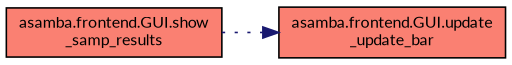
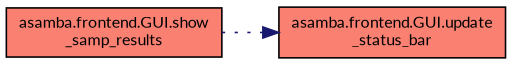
(392, 32) -> (392, 32)
